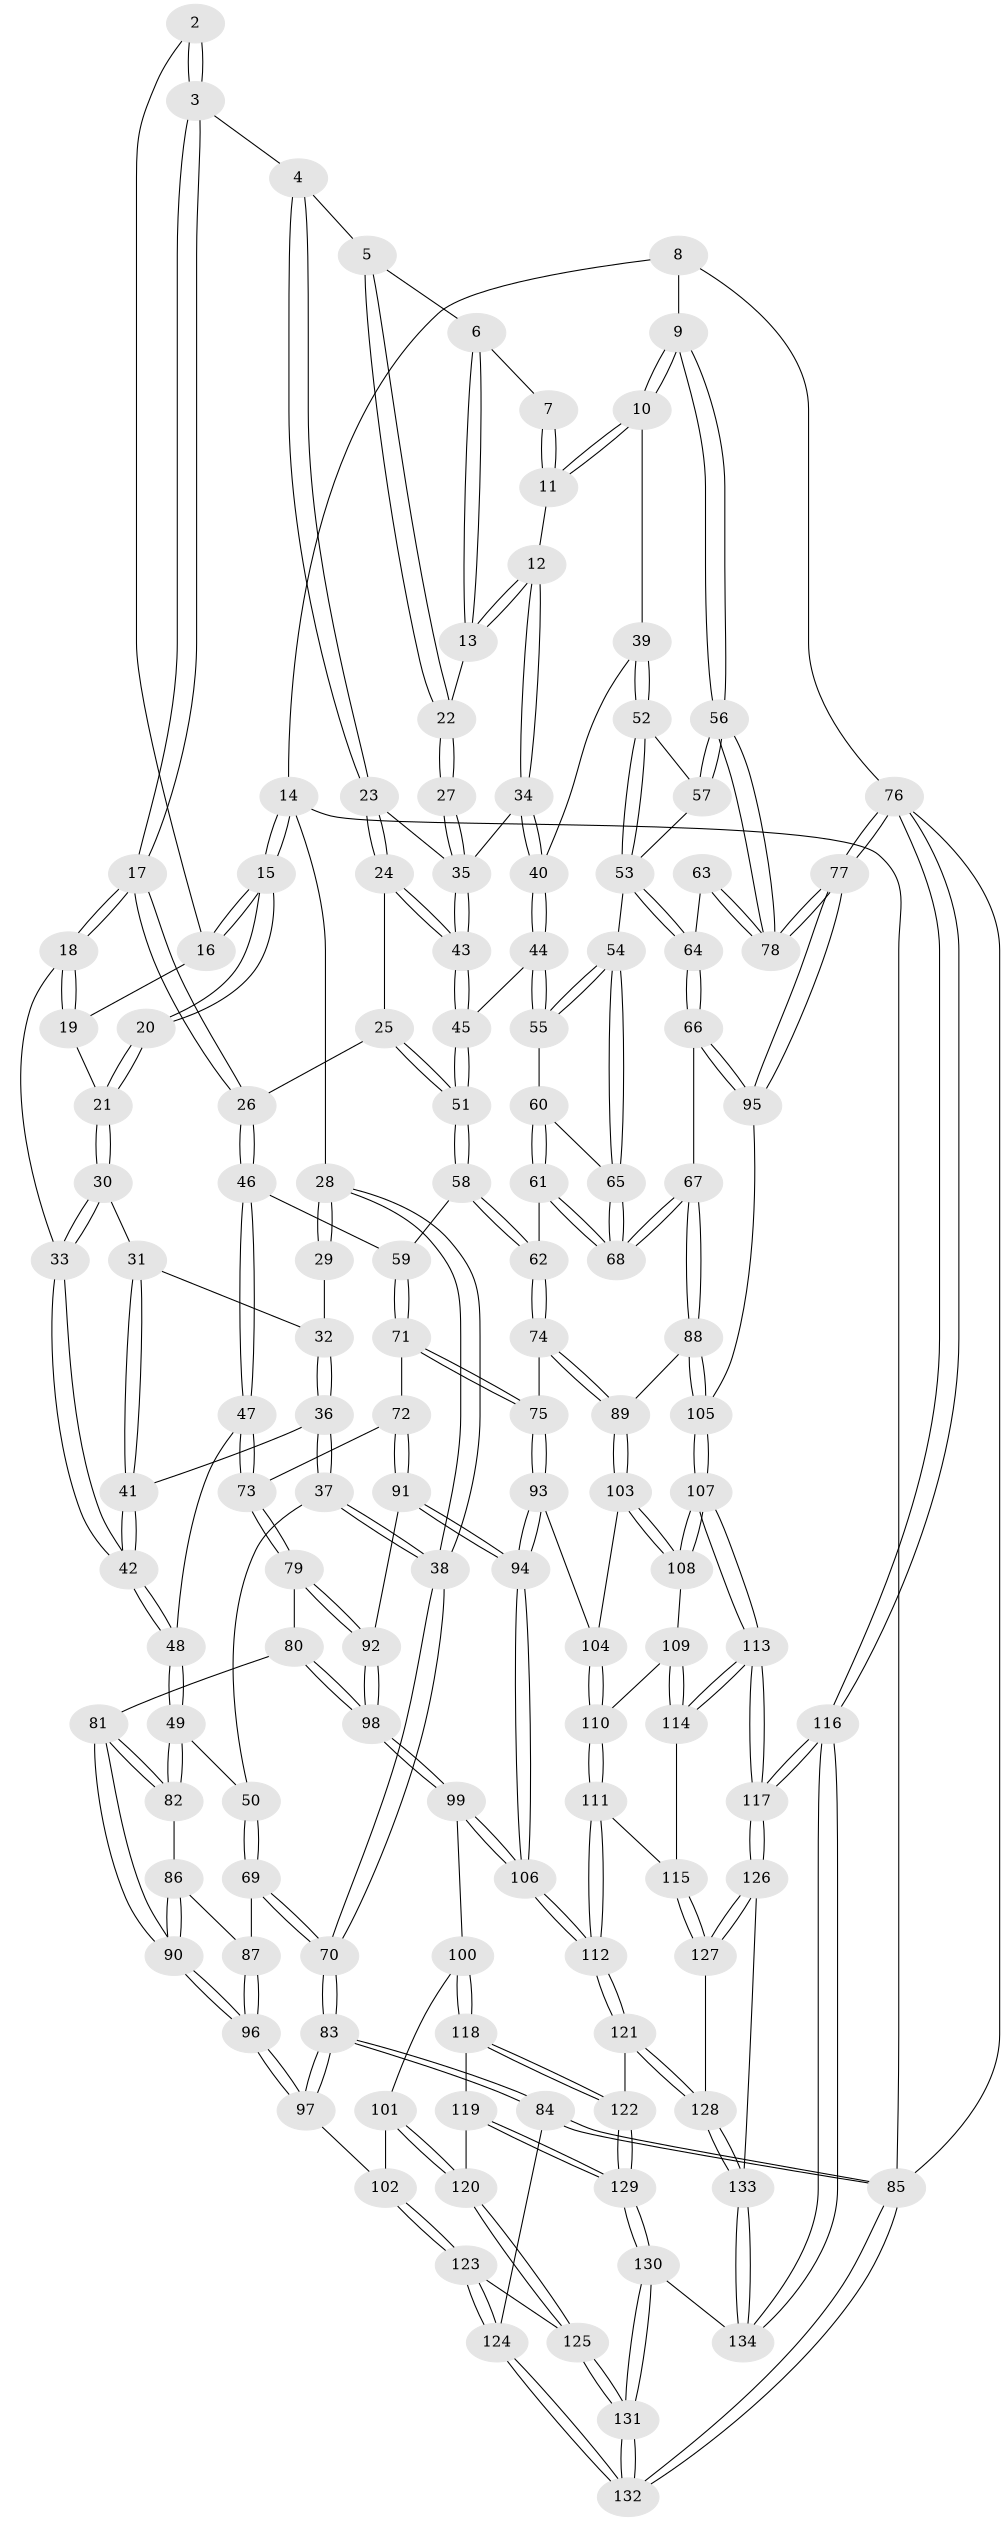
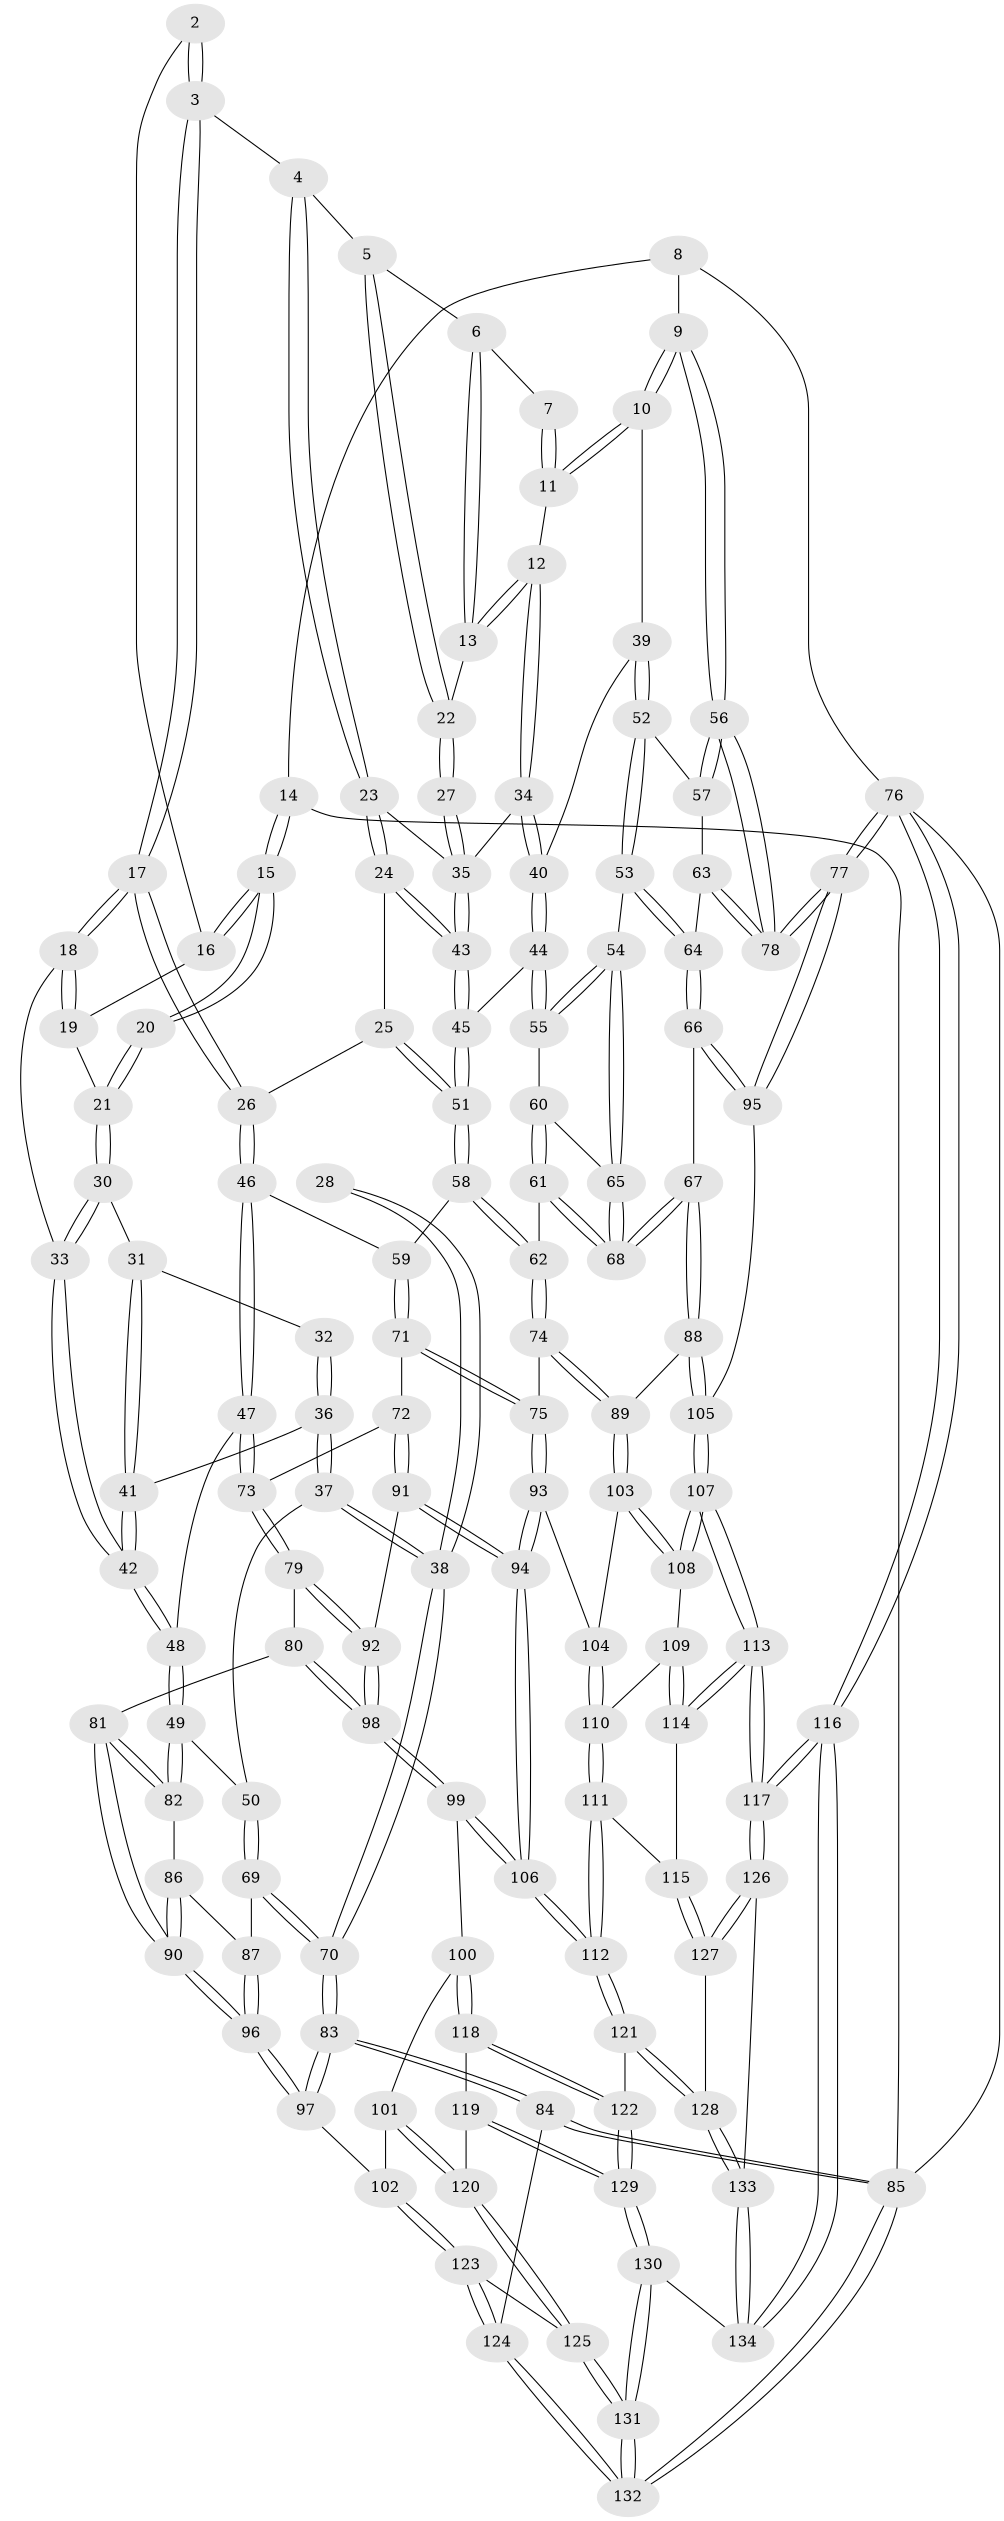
(664, 835) -> (702, 835)
(325, 988) -> none
(324, 1260) -> none
